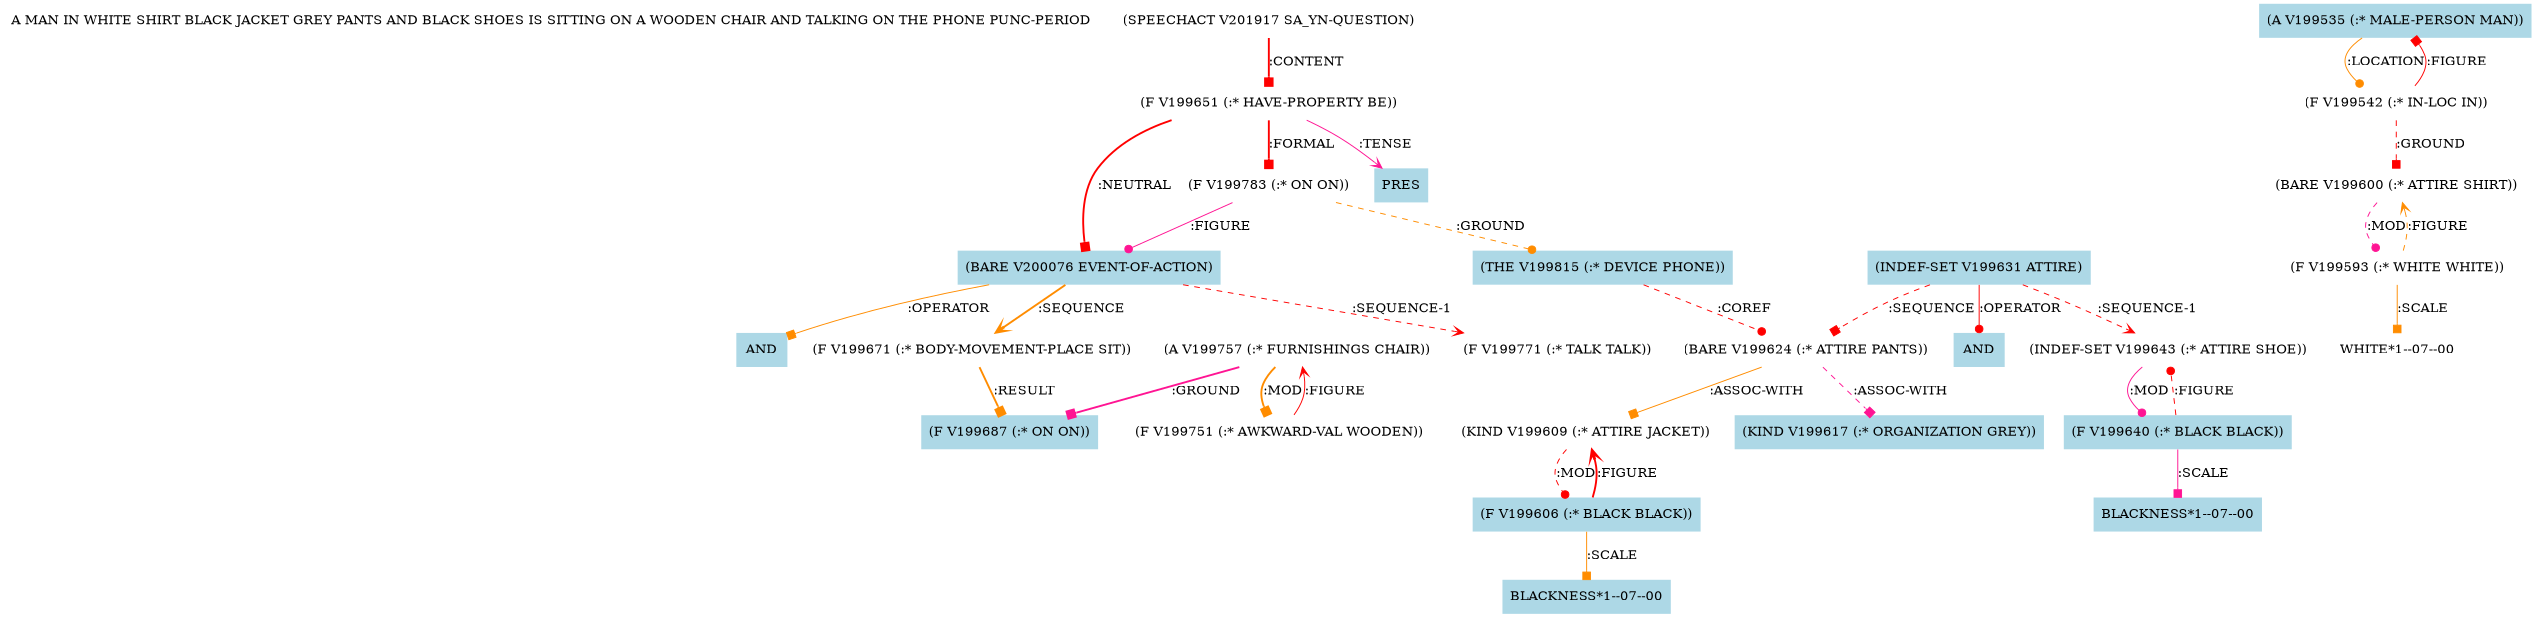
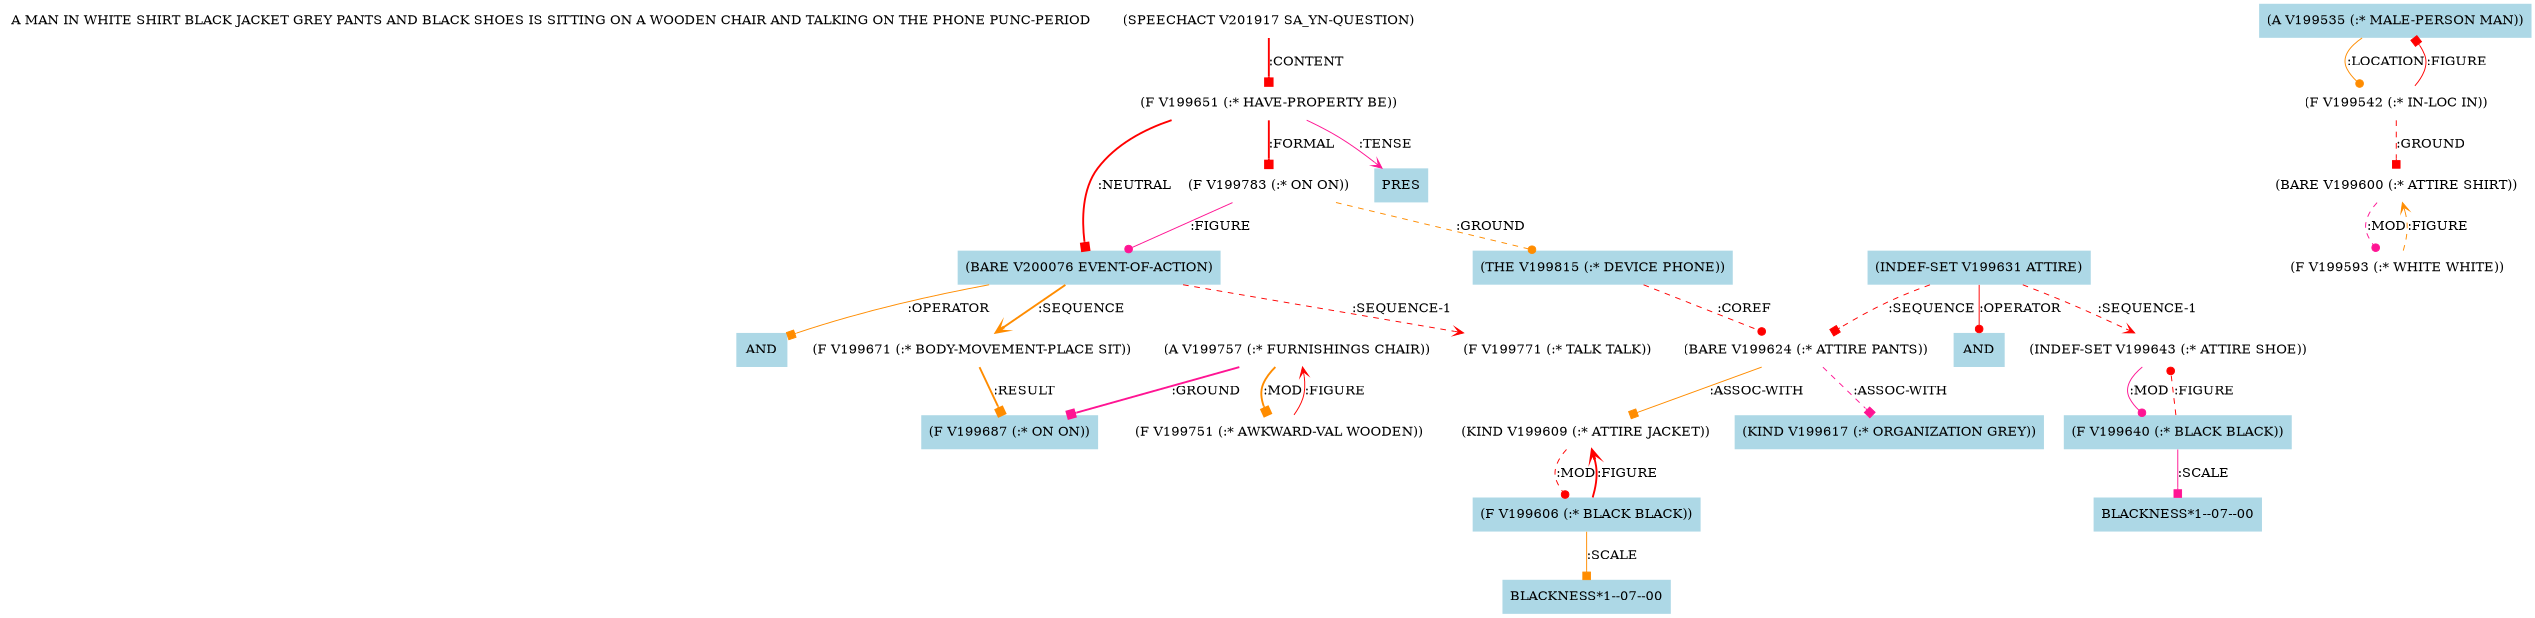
(2397, 350) -> none
